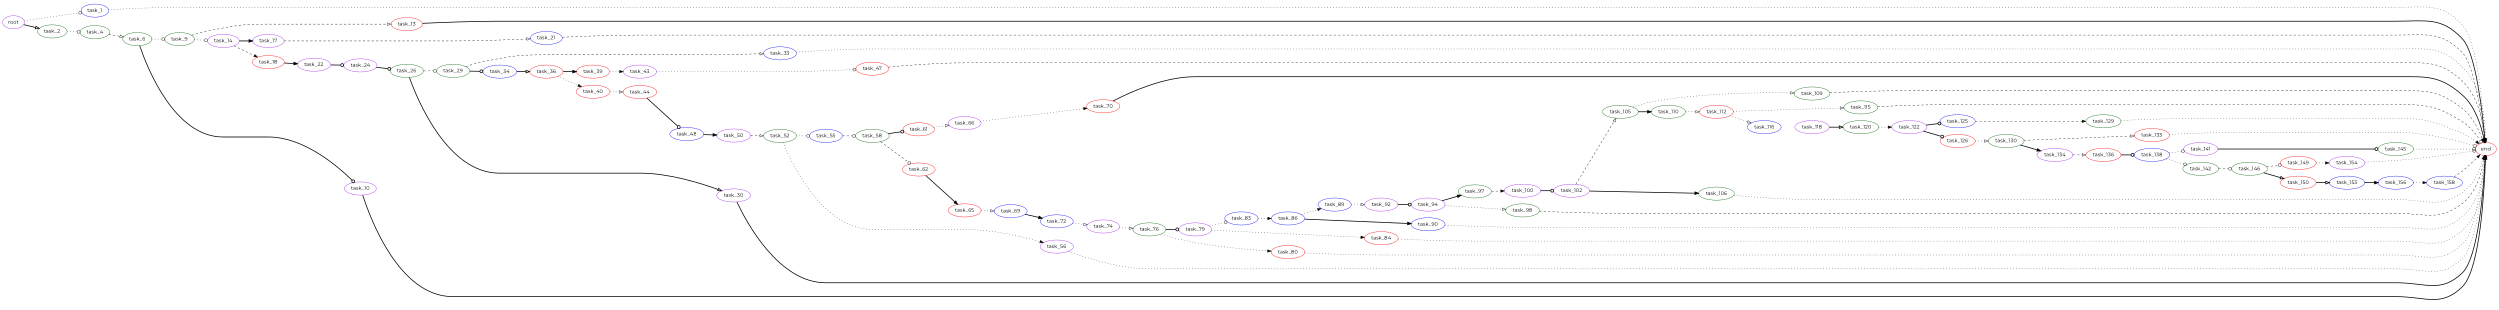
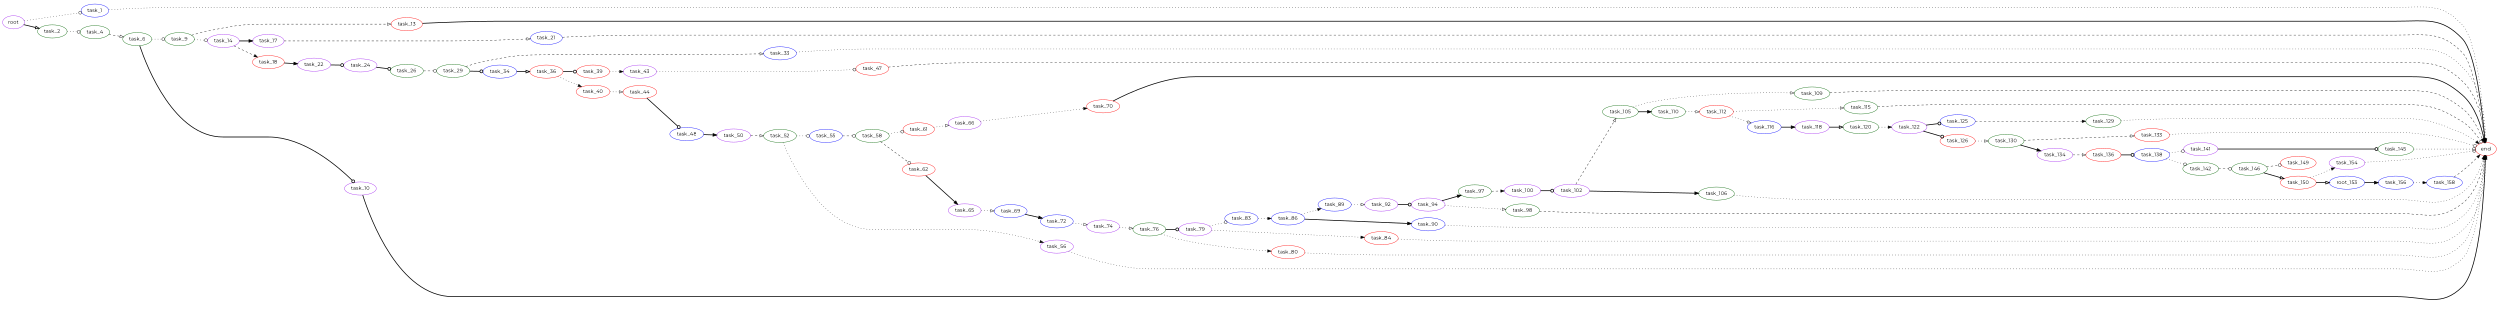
(568, 72) -> (568, 72)
none -> (1786, 127)
(895, 133) -> (895, 133)
(2321, 163) -> (2321, 174)
(2347, 183) -> (2347, 183)
(734, 195) -> none
(965, 210) -> (965, 210)
